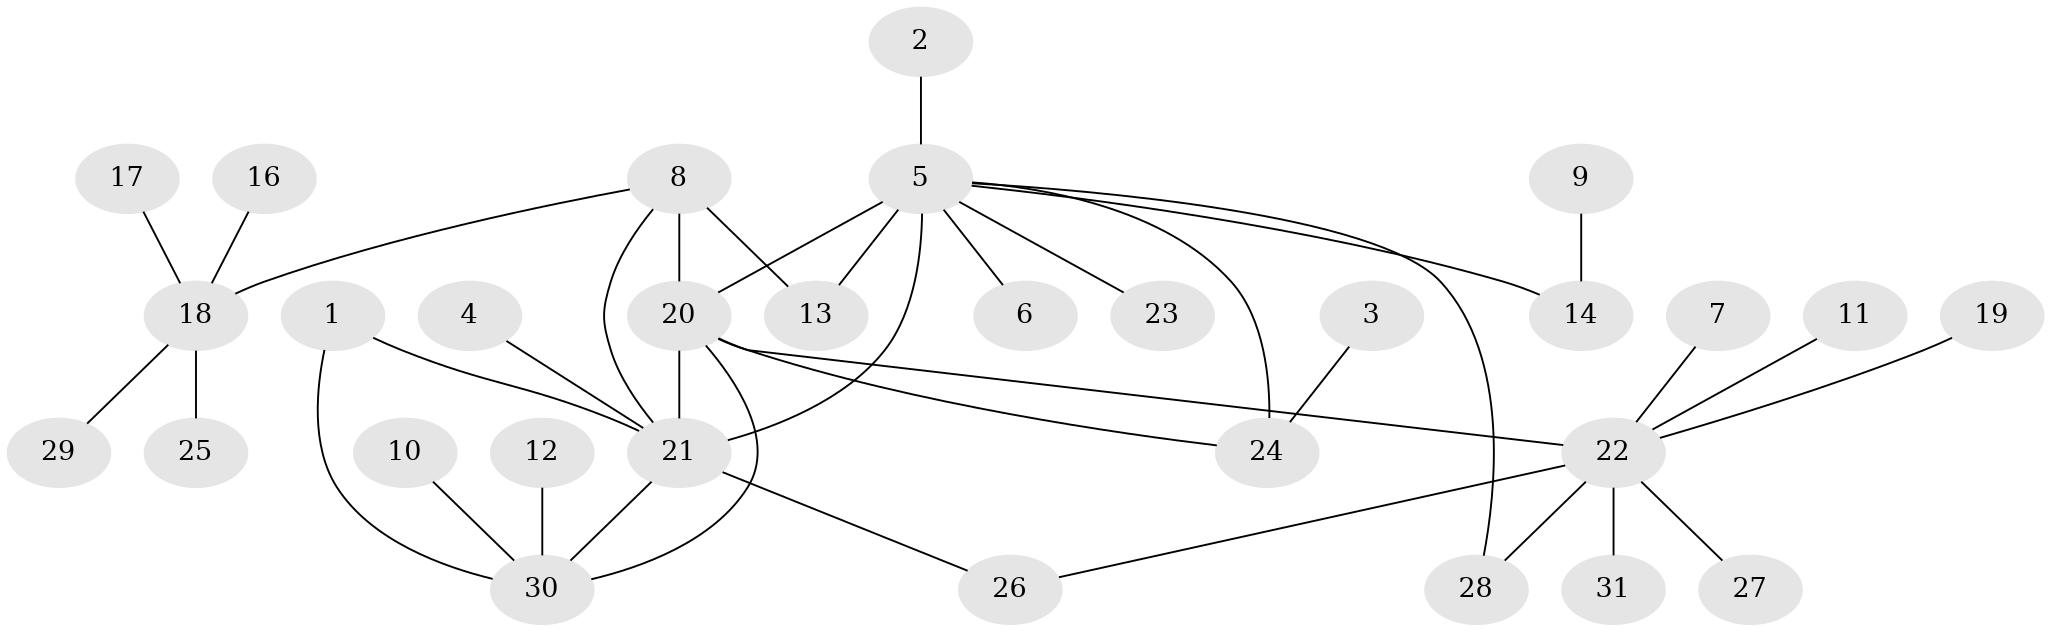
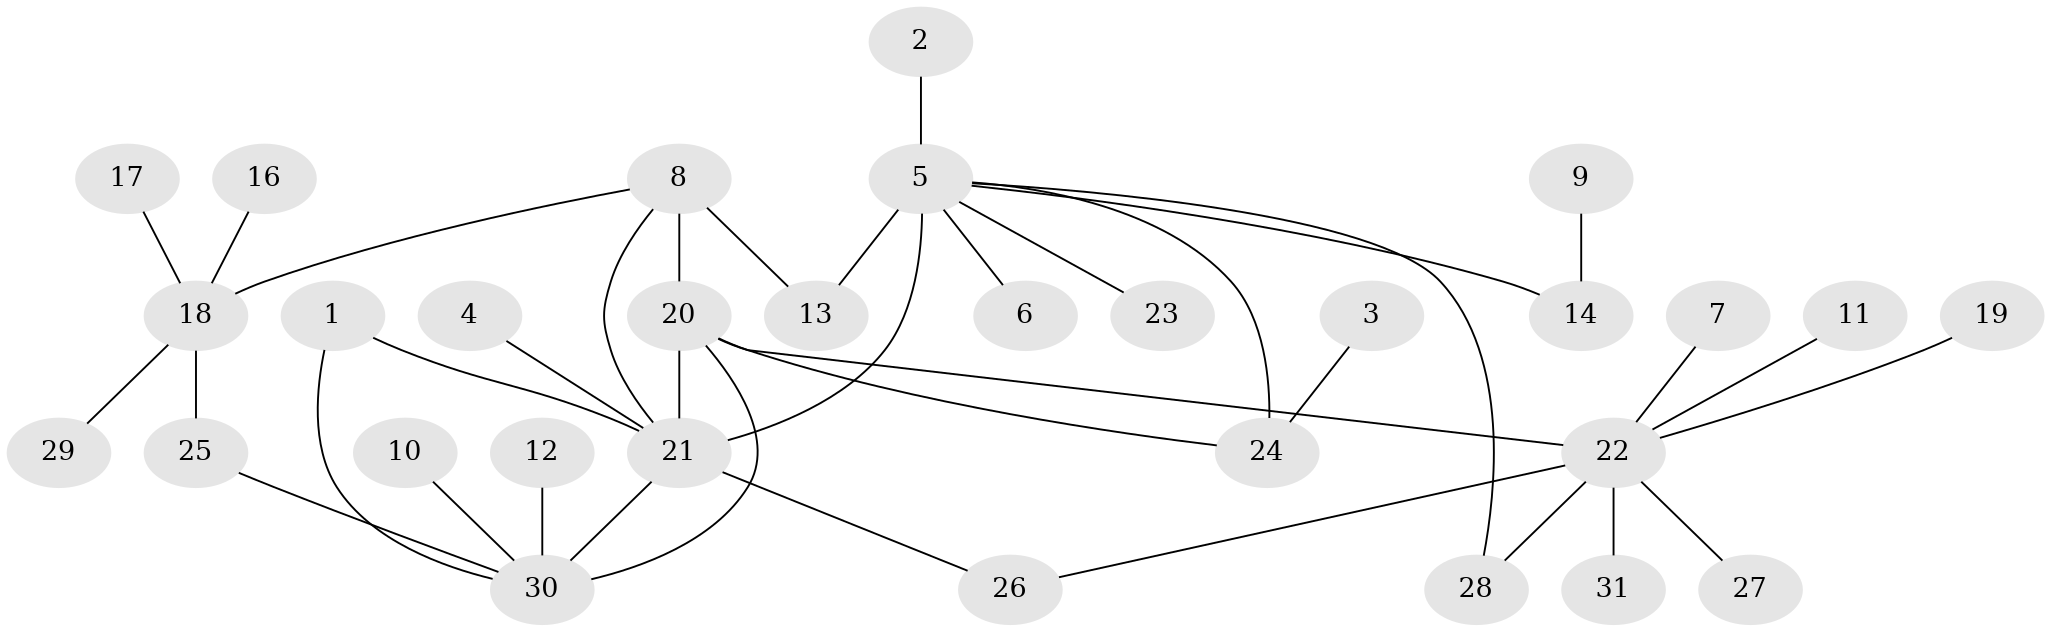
(800, 247) -> none
none -> (342, 514)
